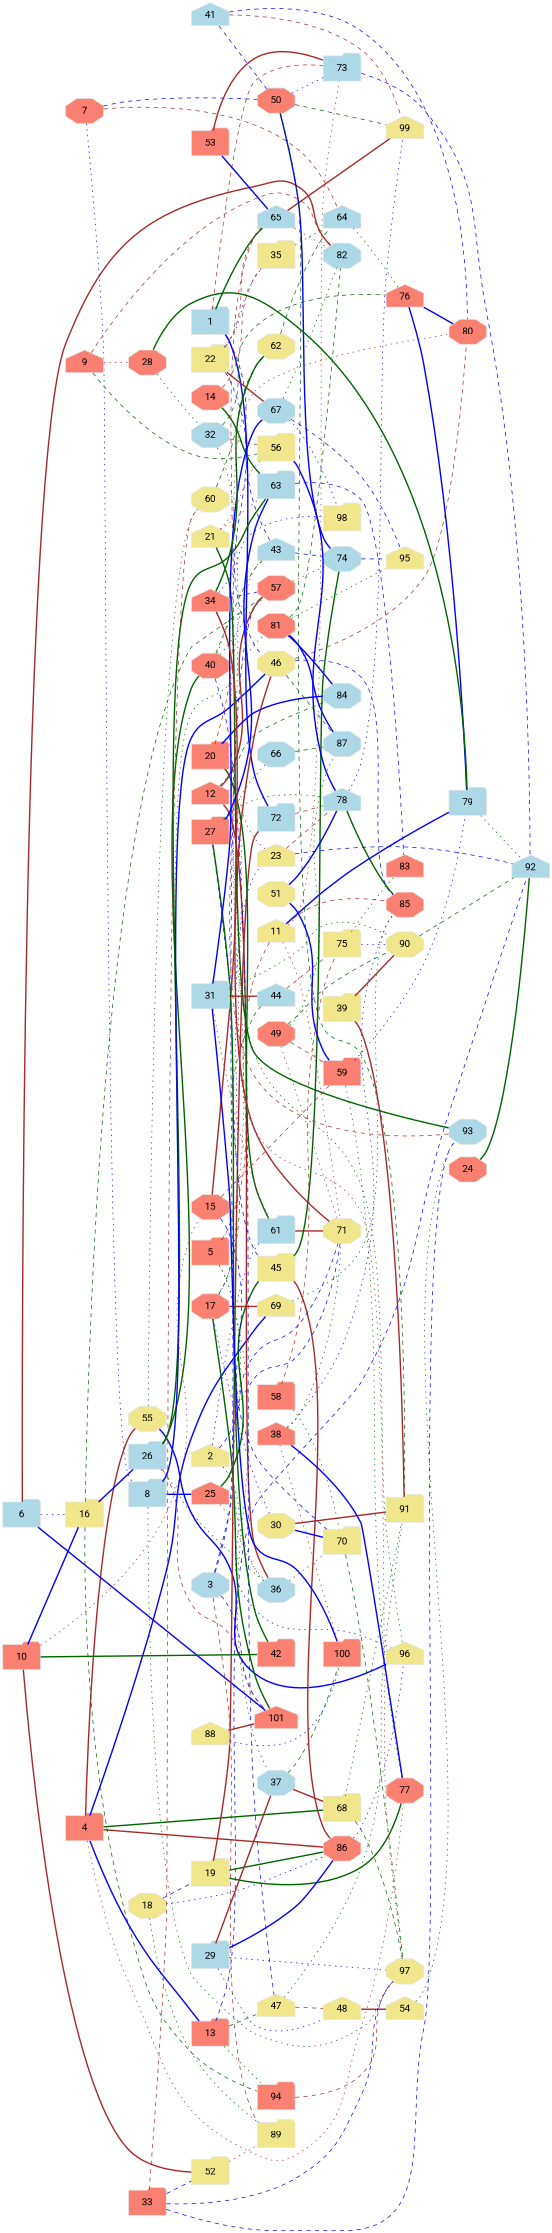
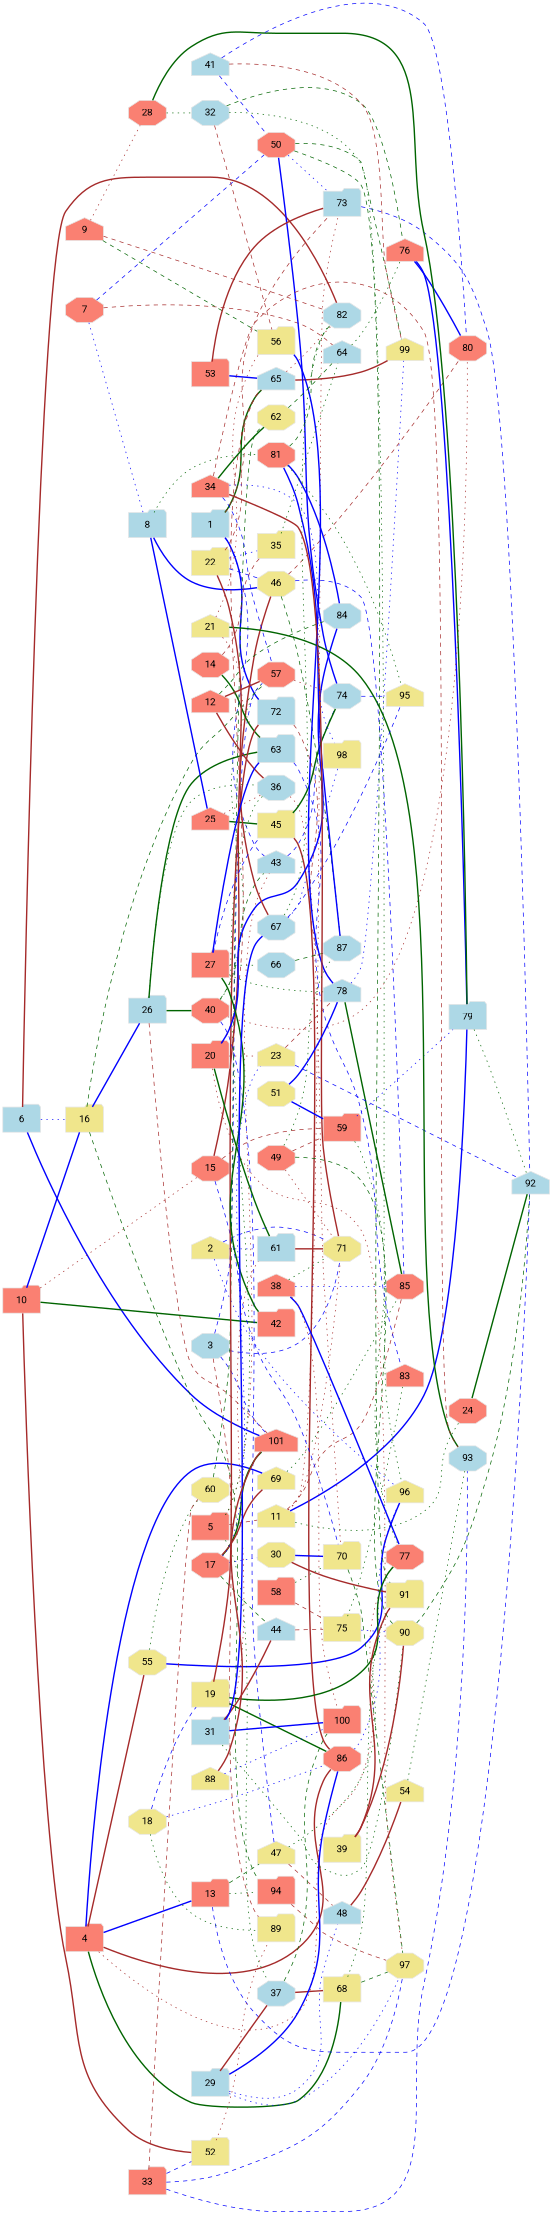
none -> (409, 1520)
(160, 1816) -> none
(342, 2009) -> (342, 1914)
